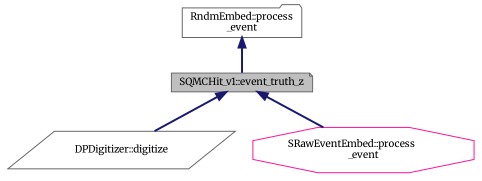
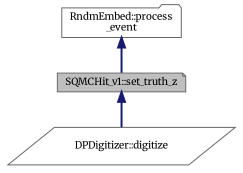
(242, 82) -> (122, 82)
(363, 150) -> none
